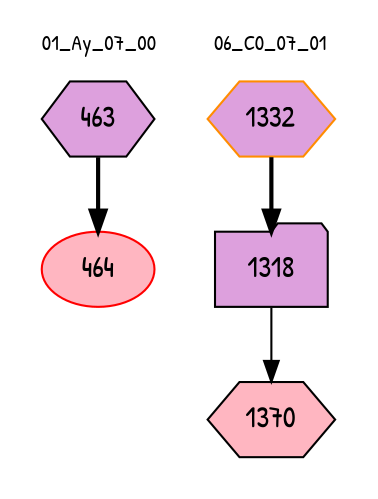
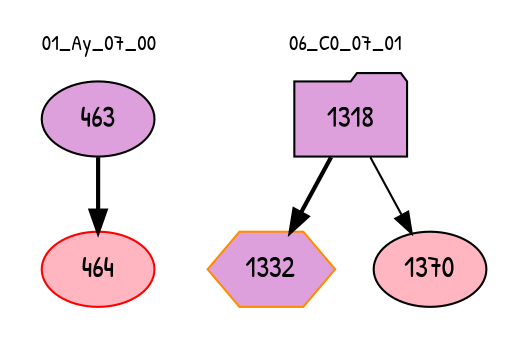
(98, 119) -> (98, 119)
(271, 184) -> (316, 185)
(271, 420) -> (430, 269)
